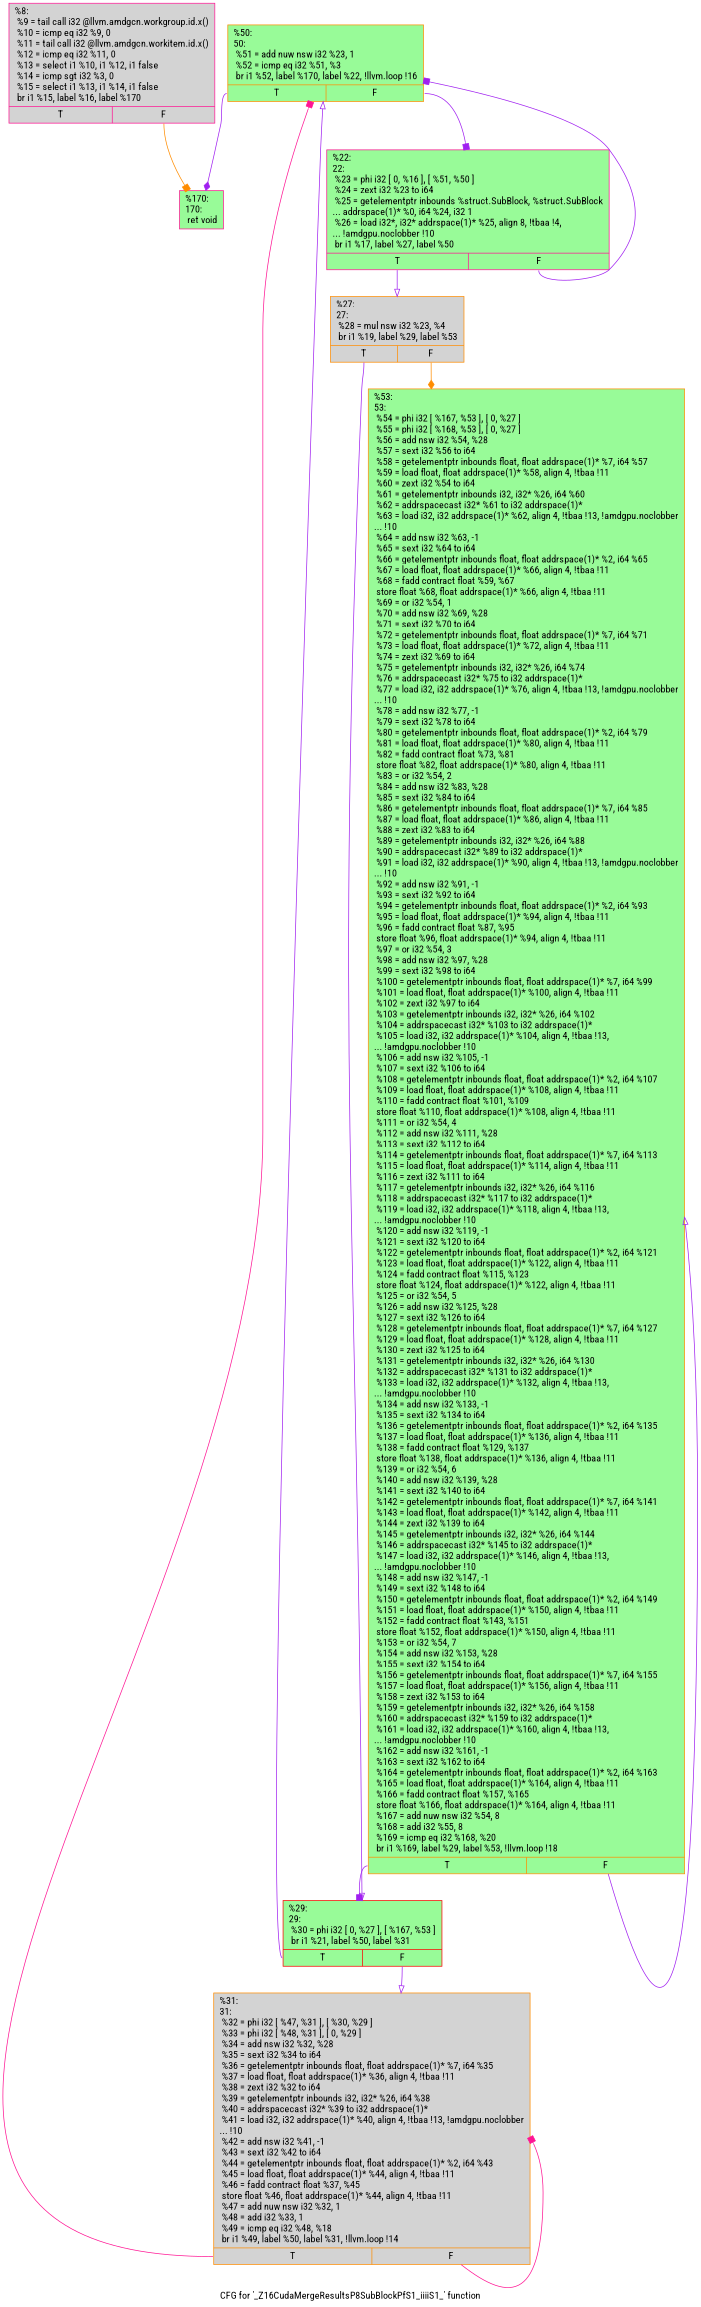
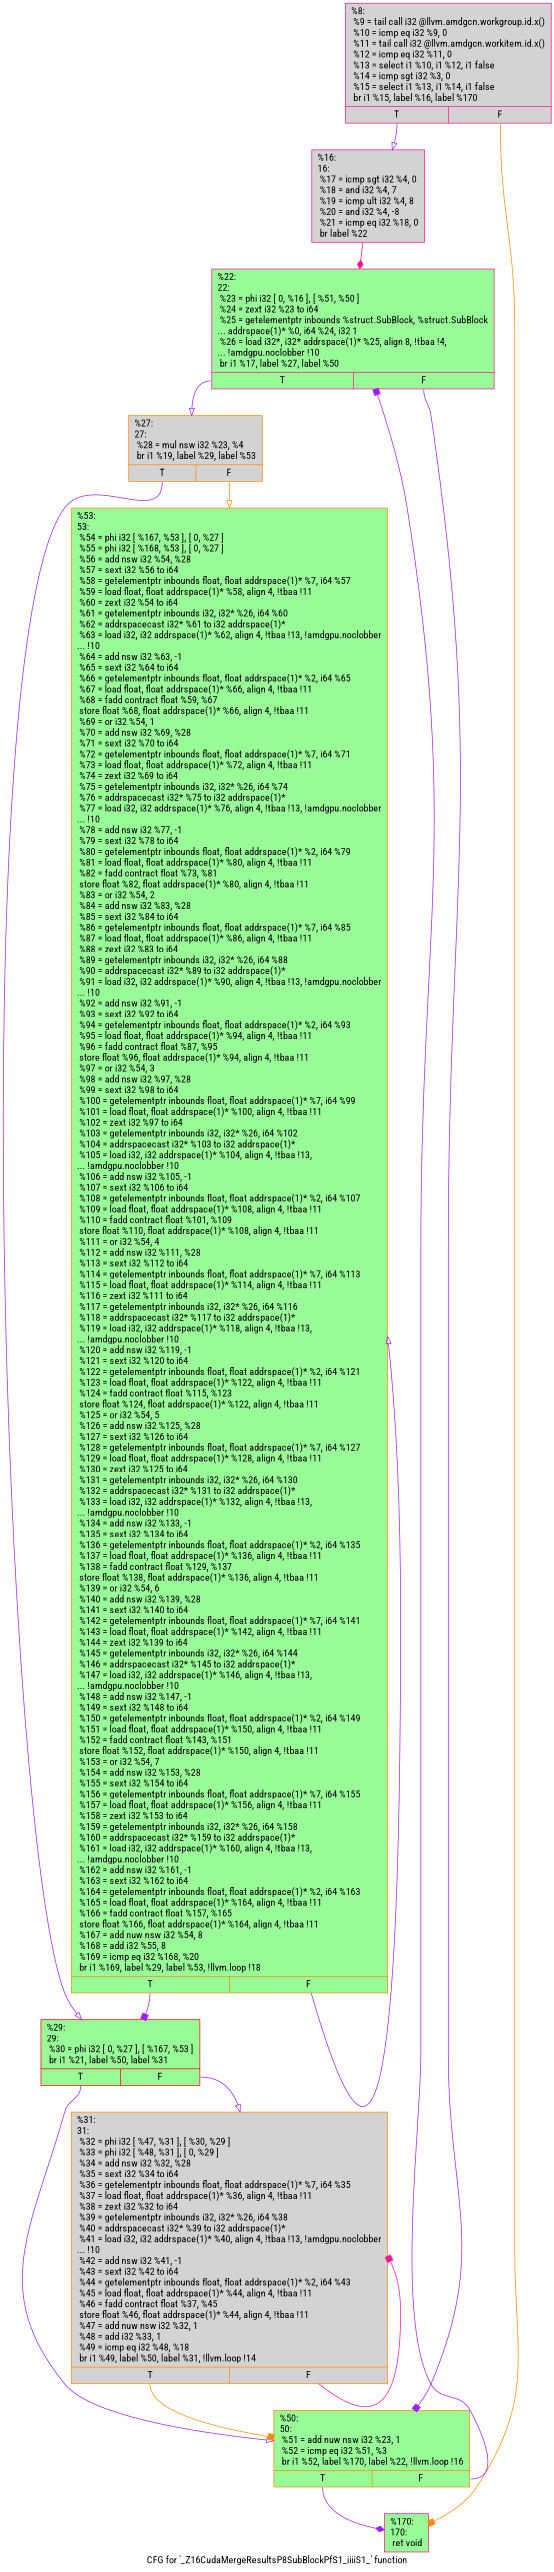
none -> (368, 196)
(431, 371) -> (229, 491)
(247, 1267) -> (201, 2421)
